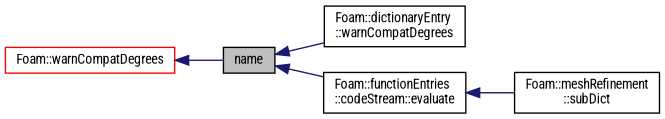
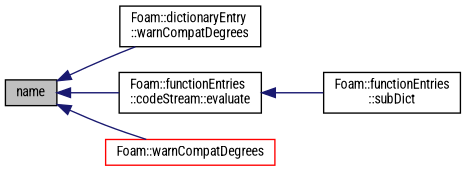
(206, 60) -> (108, 126)
(587, 93) -> (392, 93)
